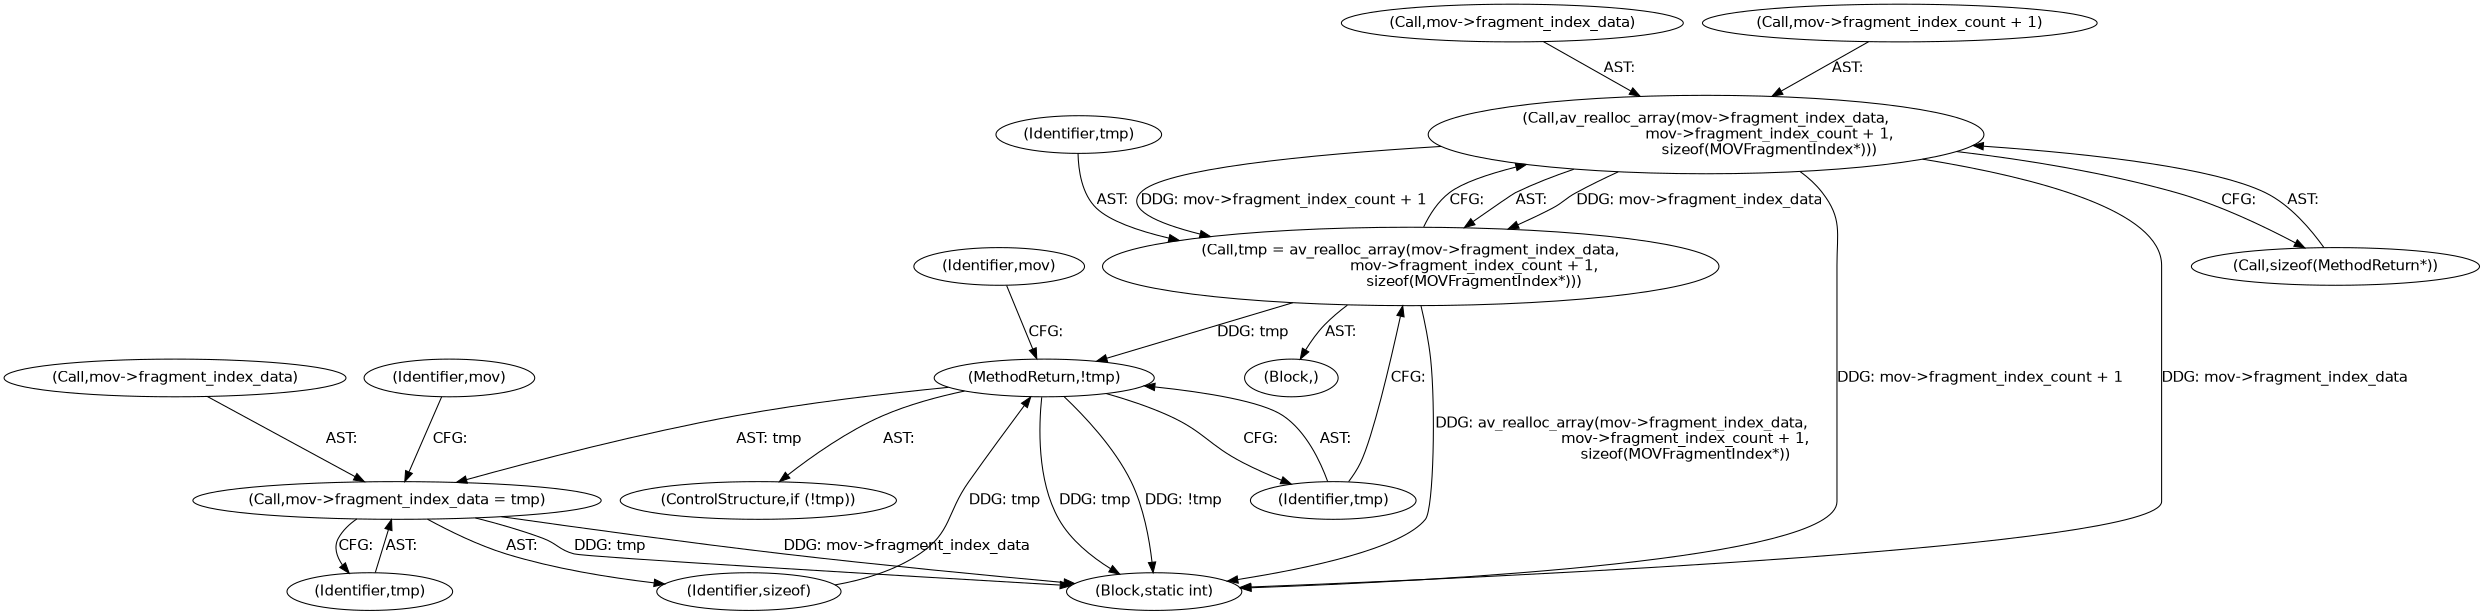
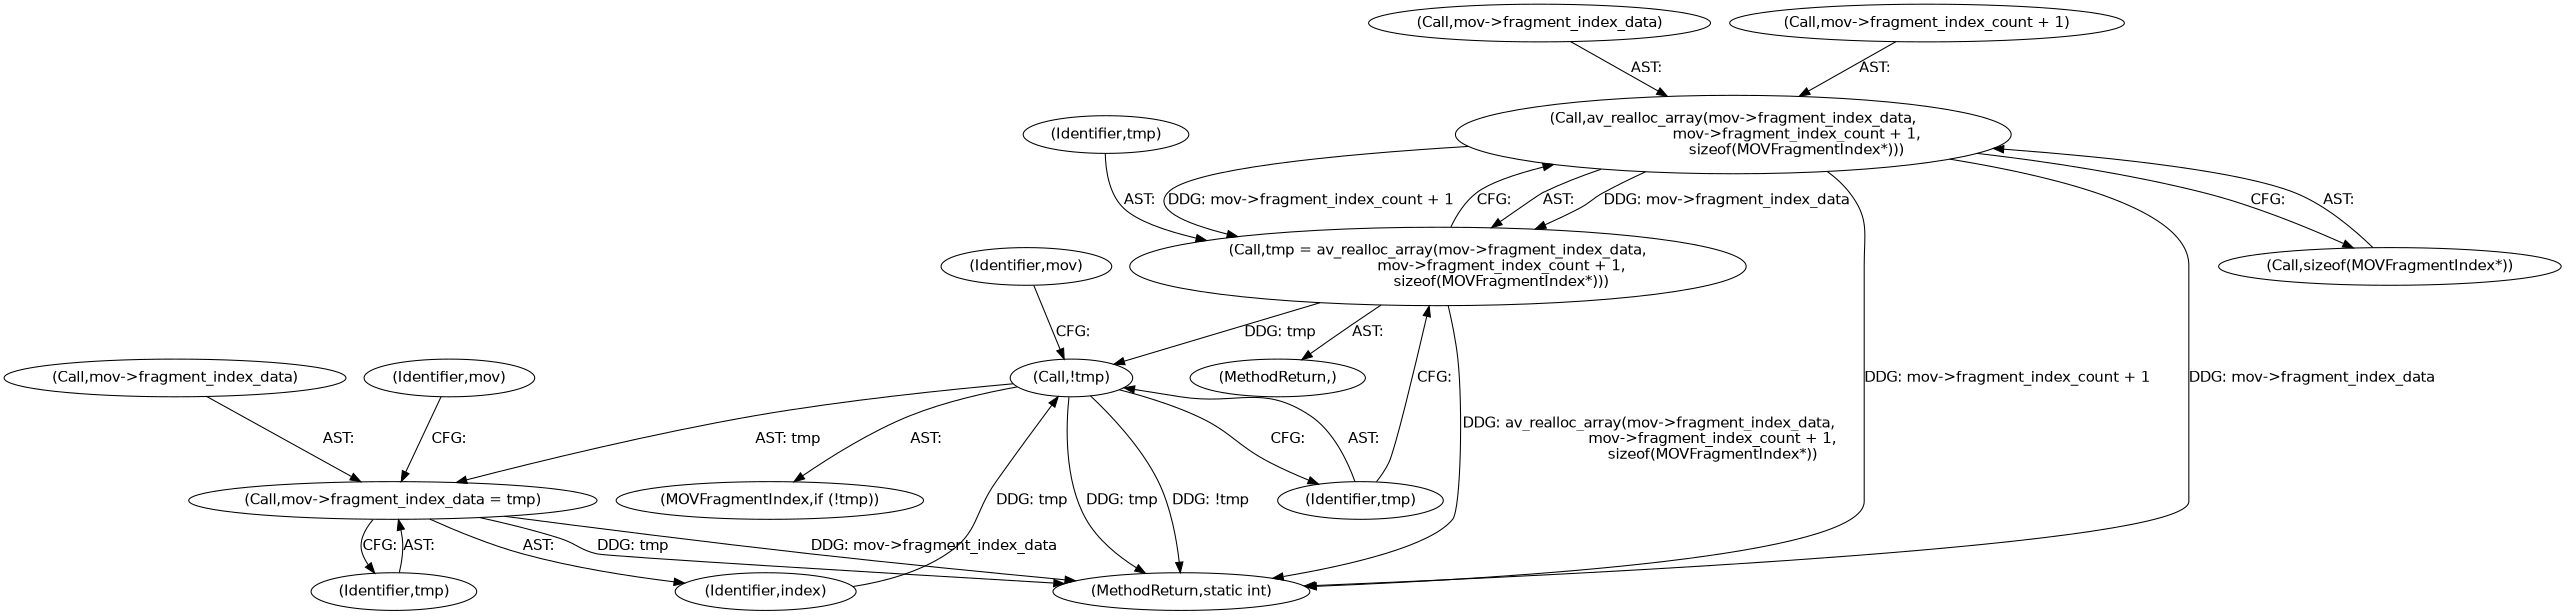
(2335, 266) -> (2390, 266)
(1044, 378) -> (1071, 378)
(1291, 378) -> (1278, 378)
(758, 500) -> (770, 500)
(749, 592) -> (766, 592)
(1154, 592) -> (1181, 592)
